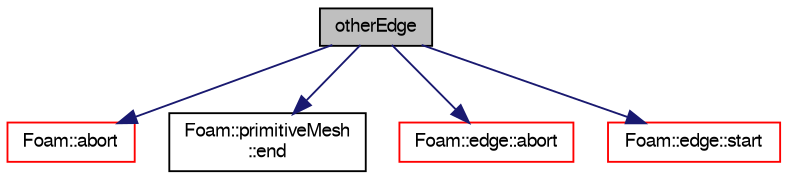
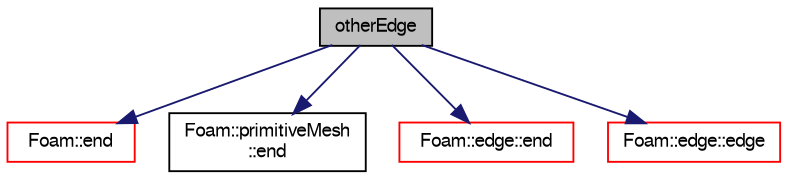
(71, 142) -> (71, 142)
(486, 142) -> (486, 142)
(694, 142) -> (694, 142)
